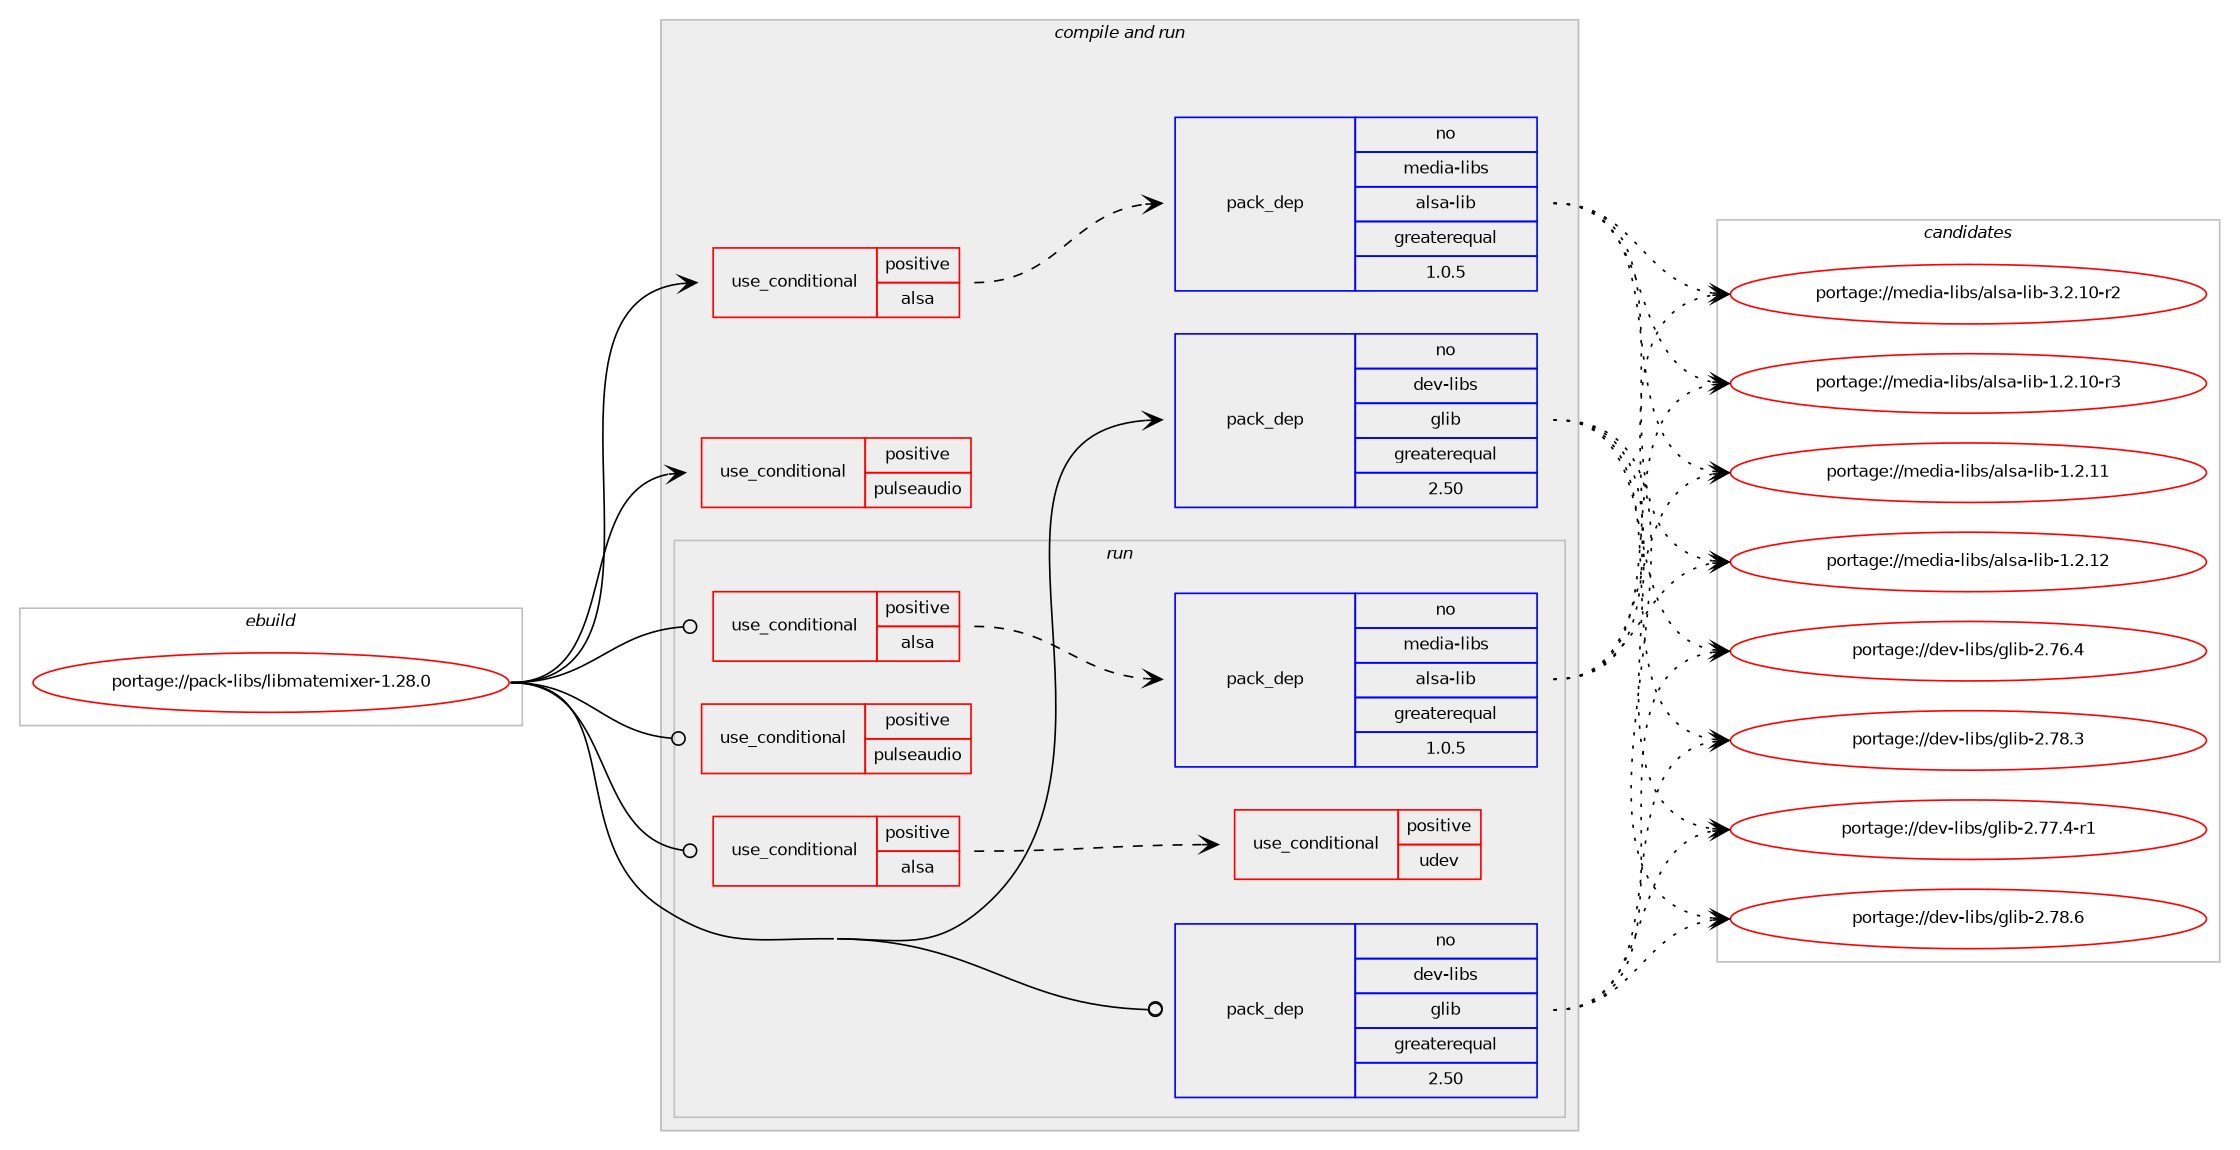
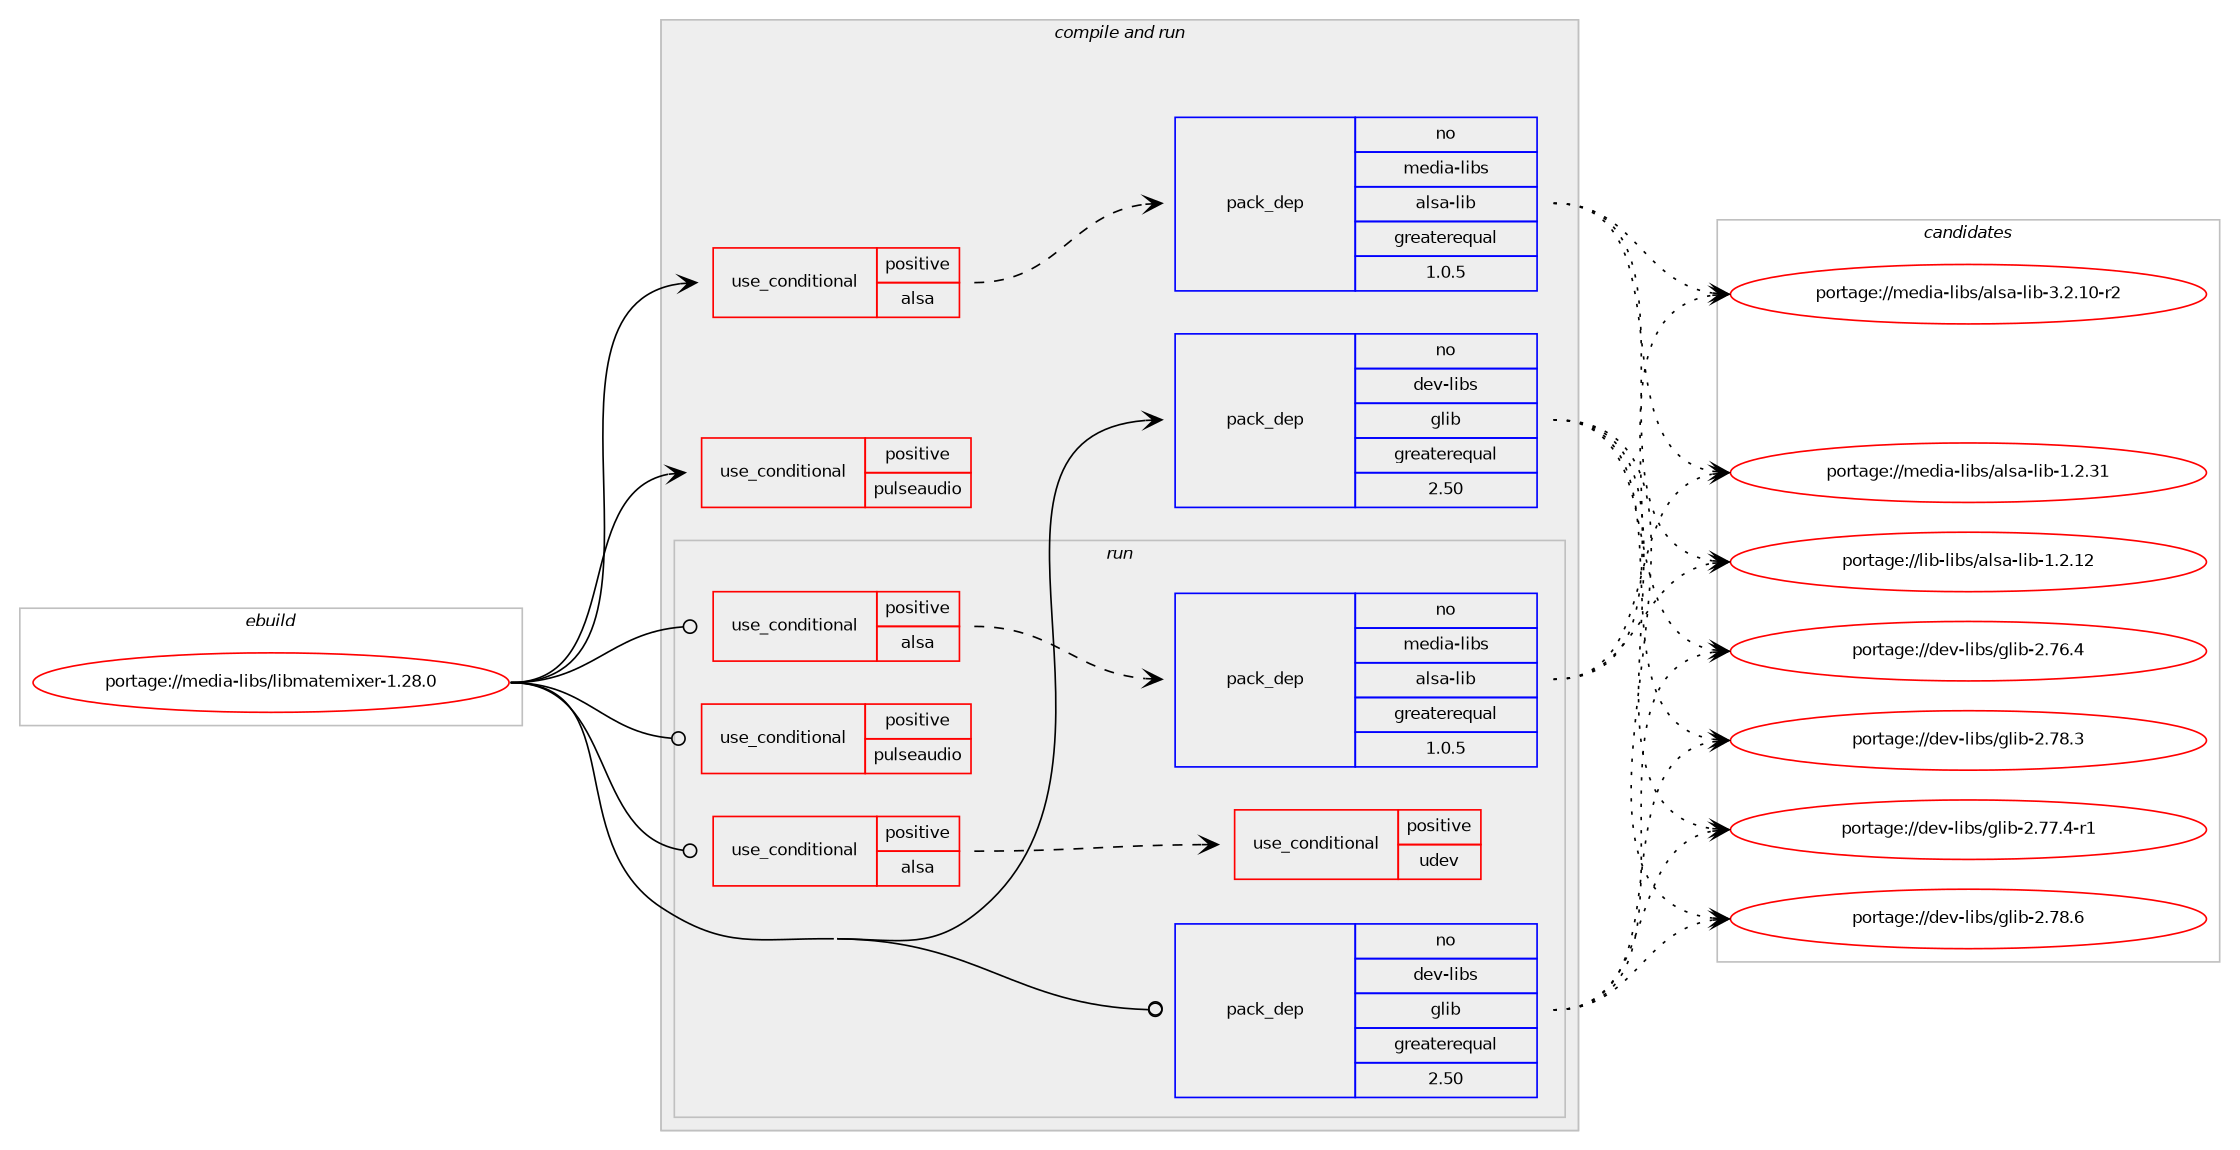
(1968, 383) -> none
(1968, 473) -> (1968, 473)
(1968, 562) -> (1968, 562)
(271, 683) -> (271, 683)
